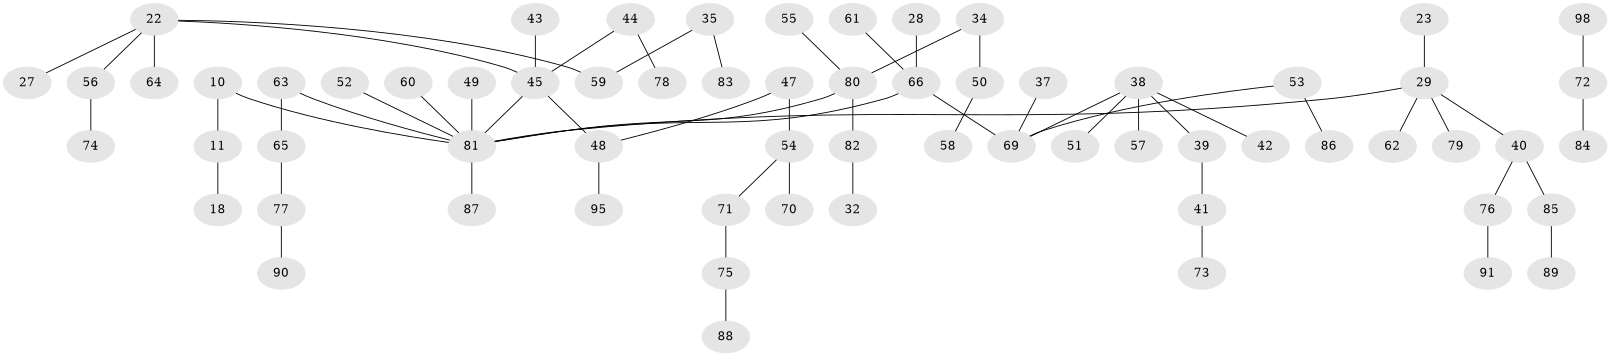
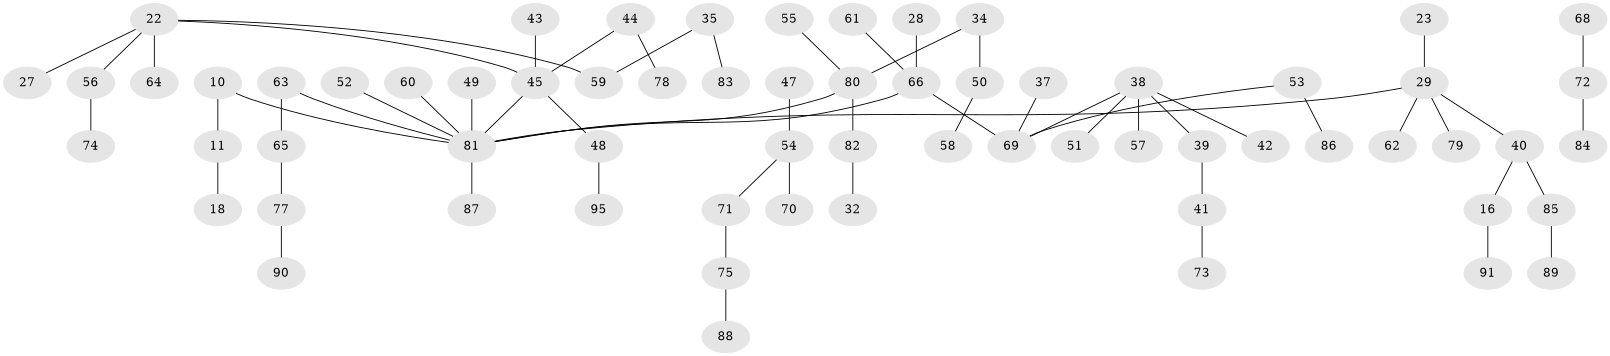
(1583, 19) -> (1583, 19)
(715, 113) -> none
(1488, 210) -> (1488, 210)
